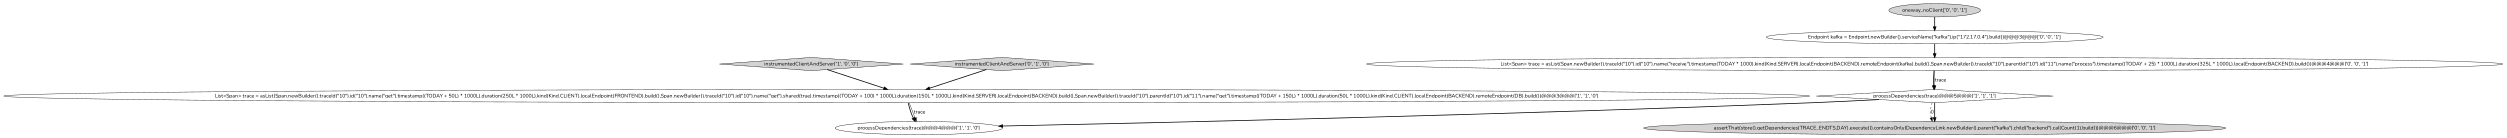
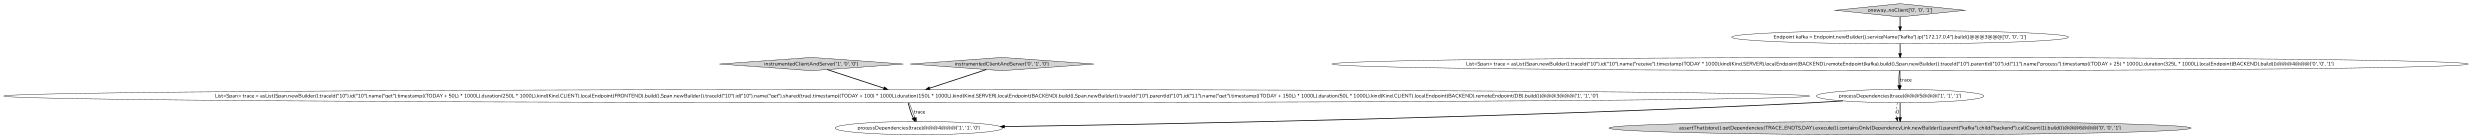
(1935, 10) -> (1900, 10)
(1935, 96) -> (1900, 96)
